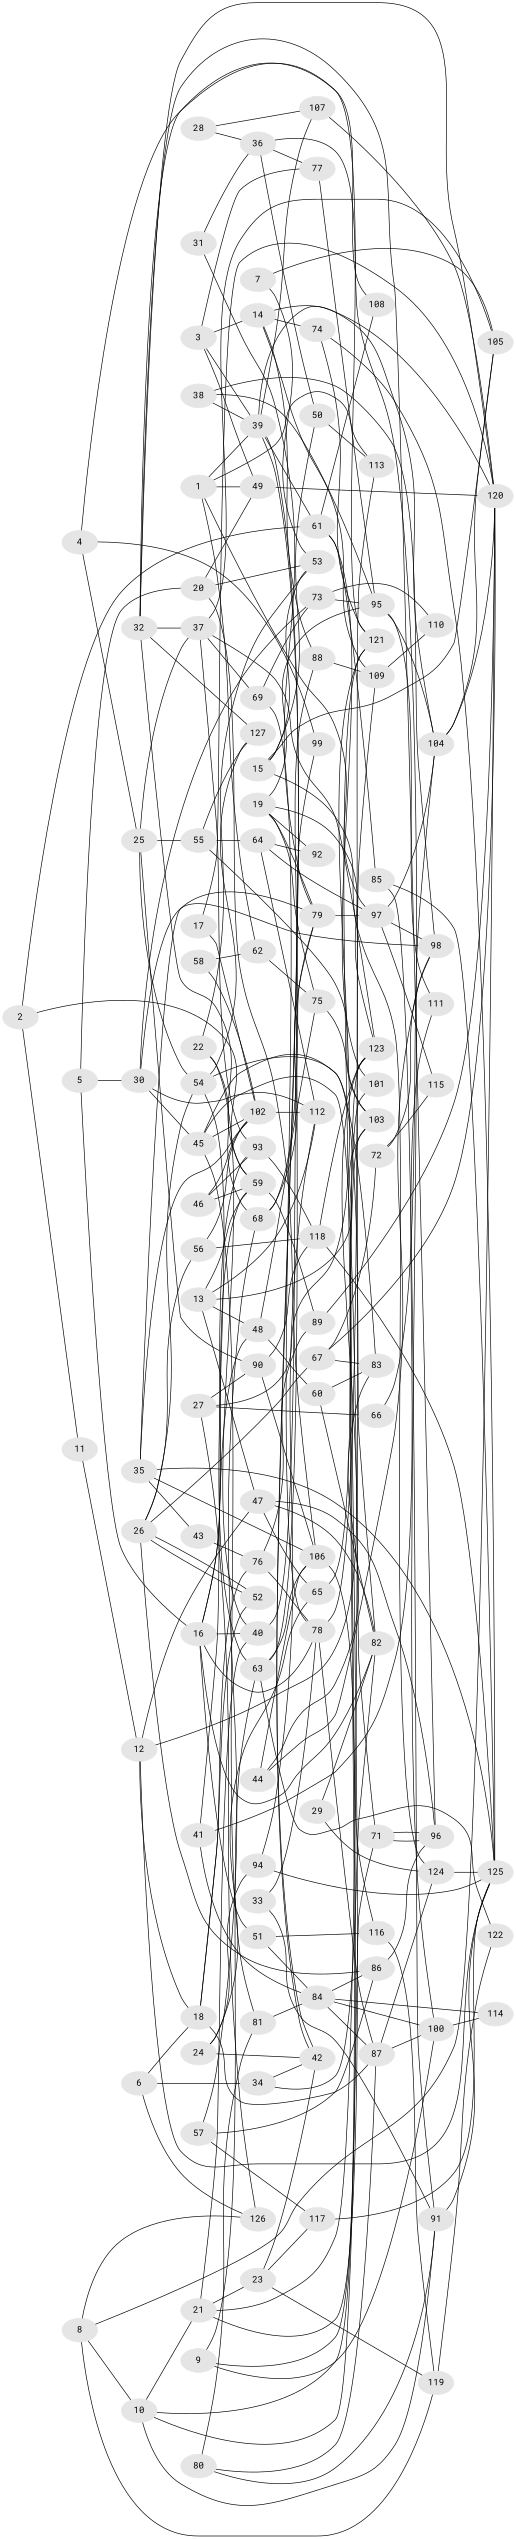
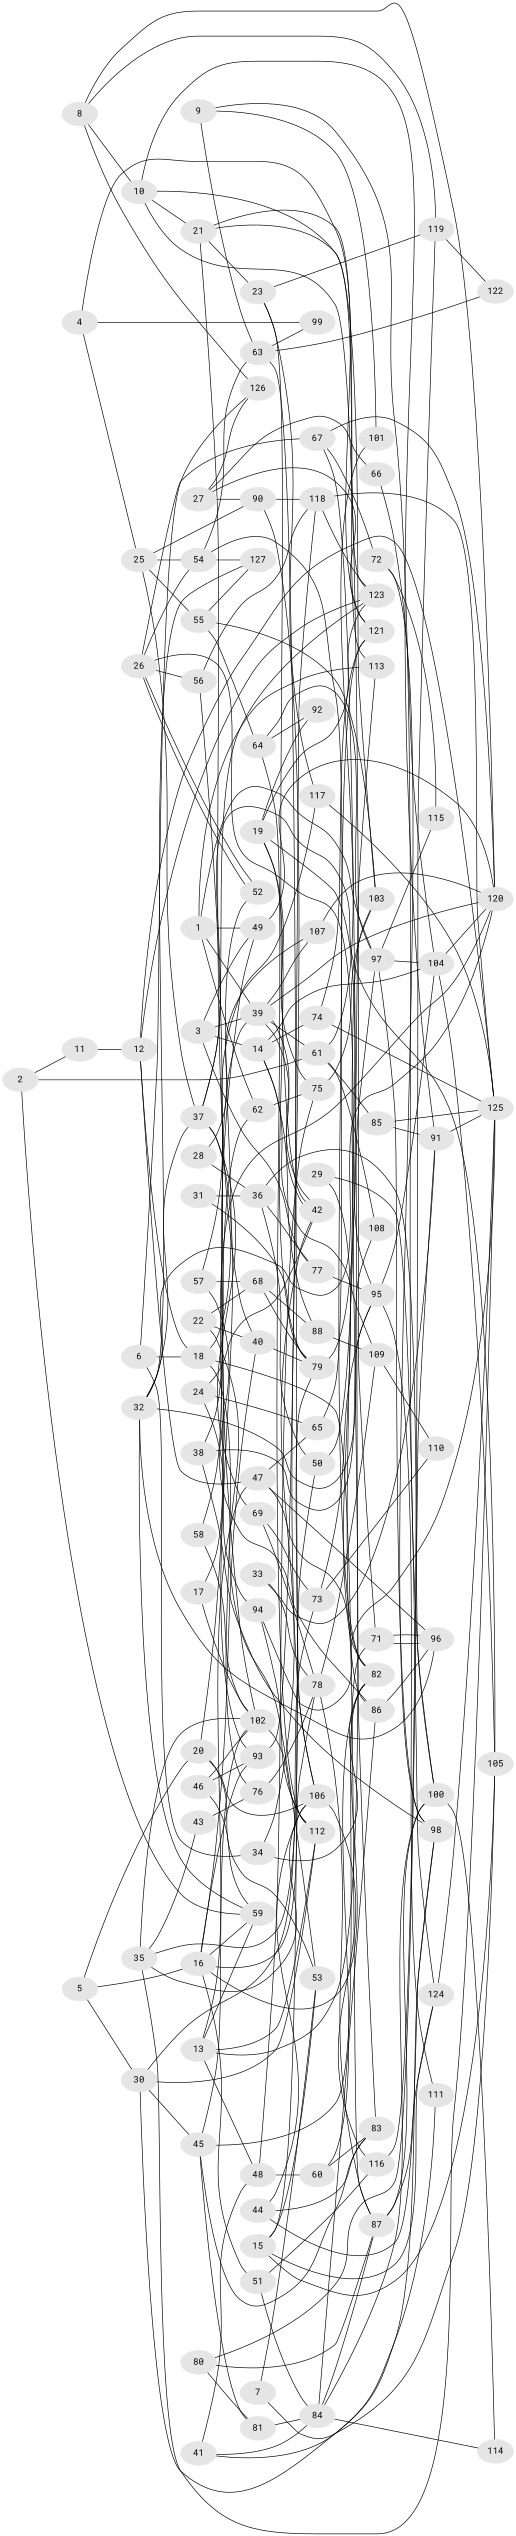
(317, 1323) -> none
